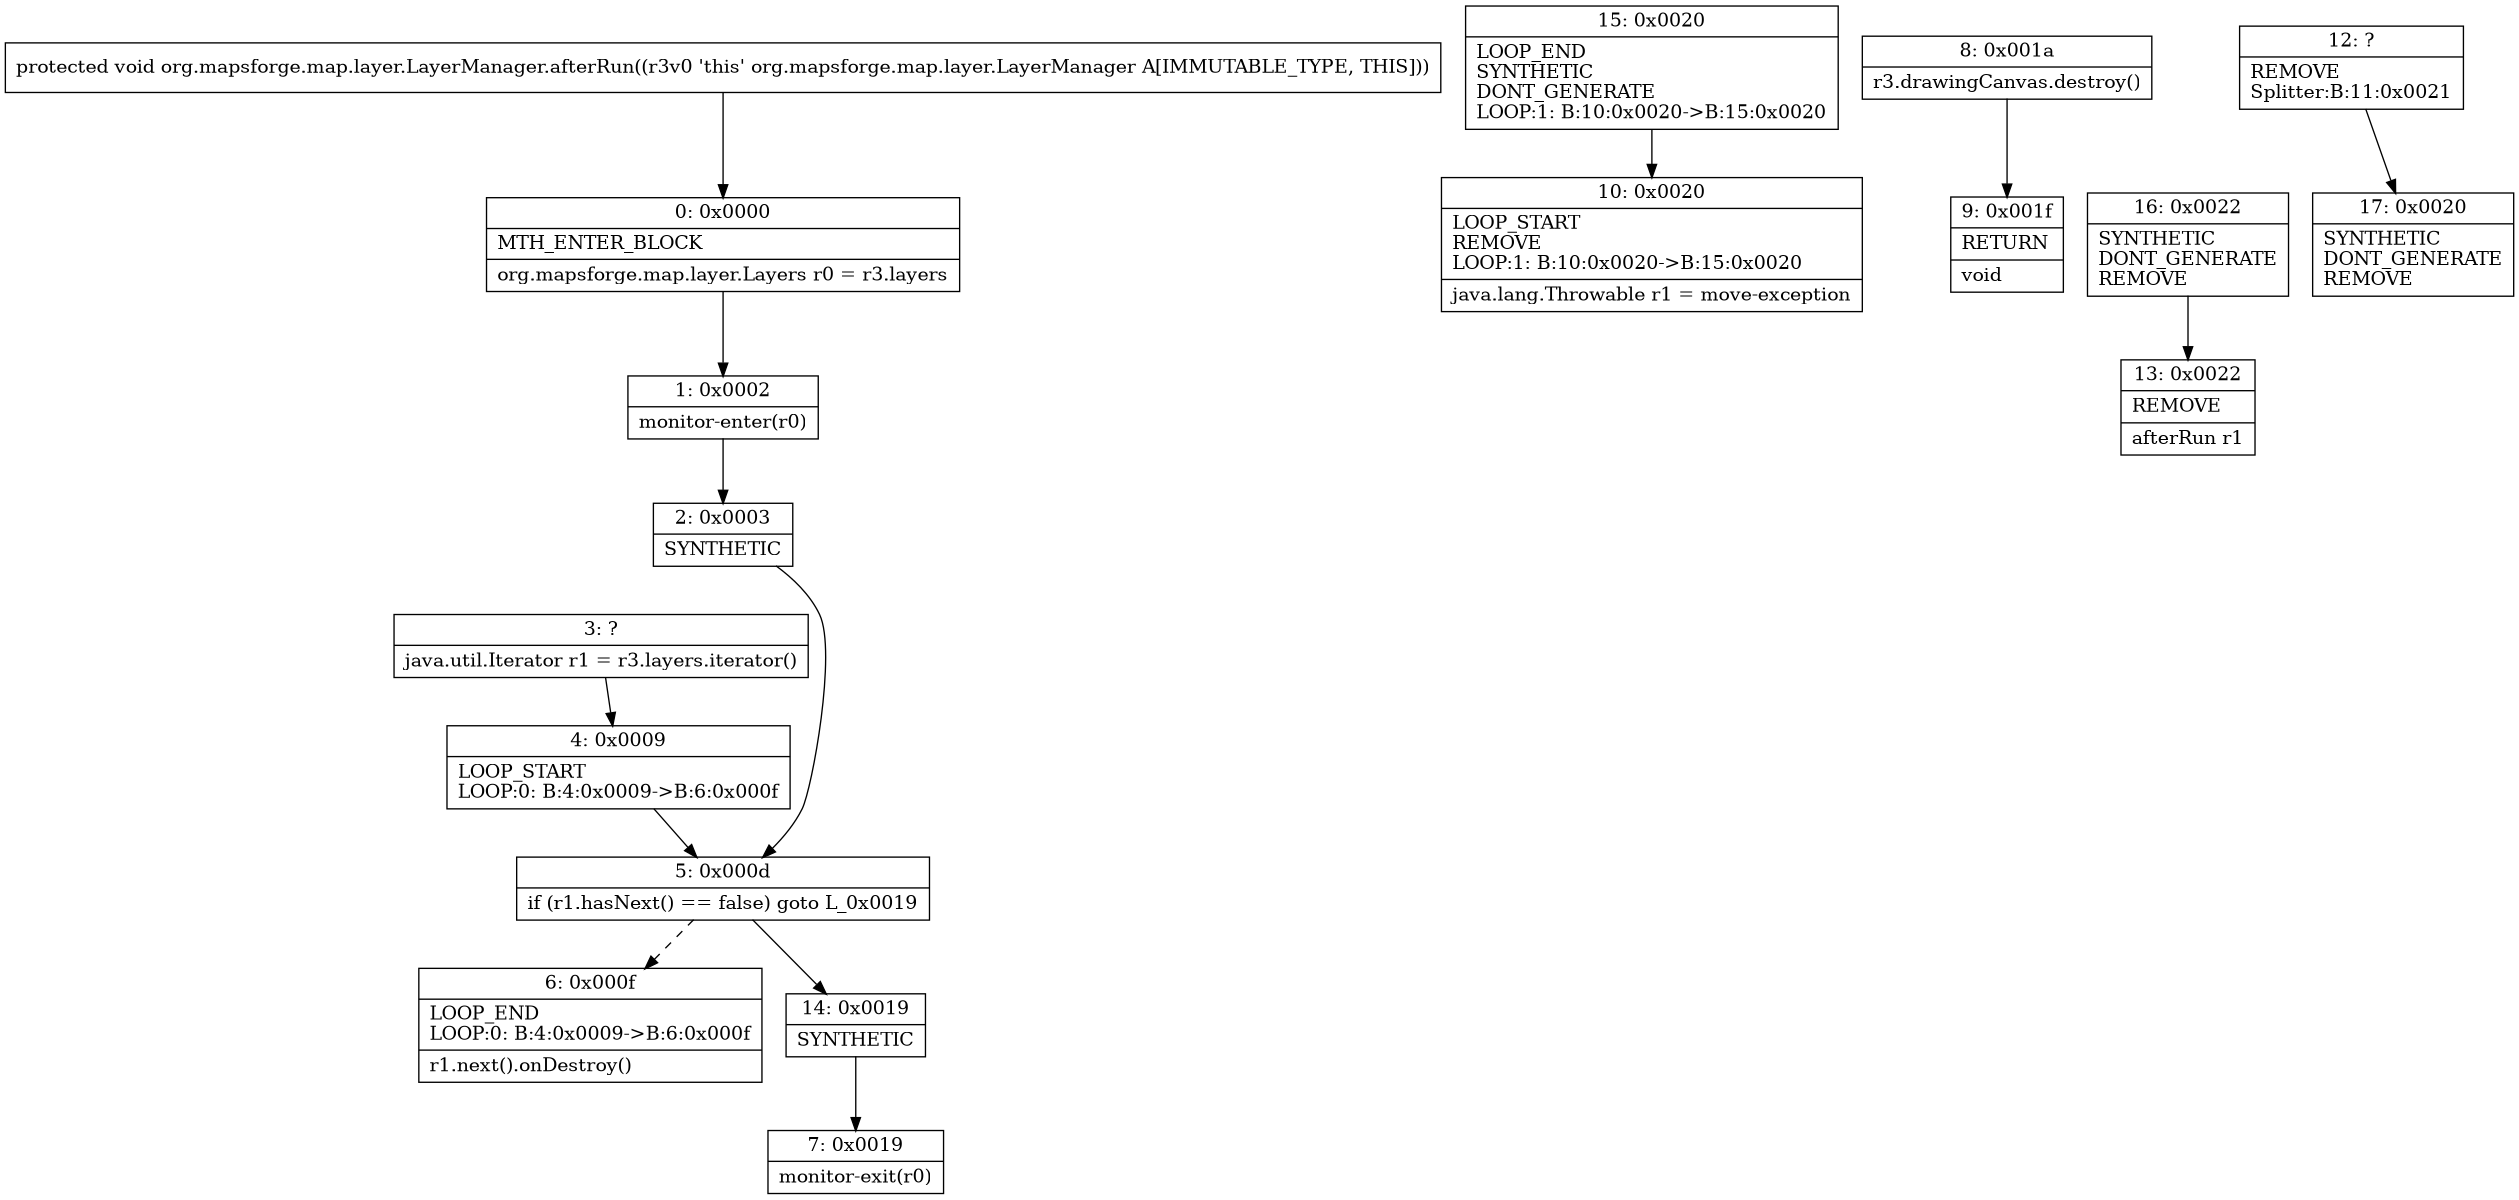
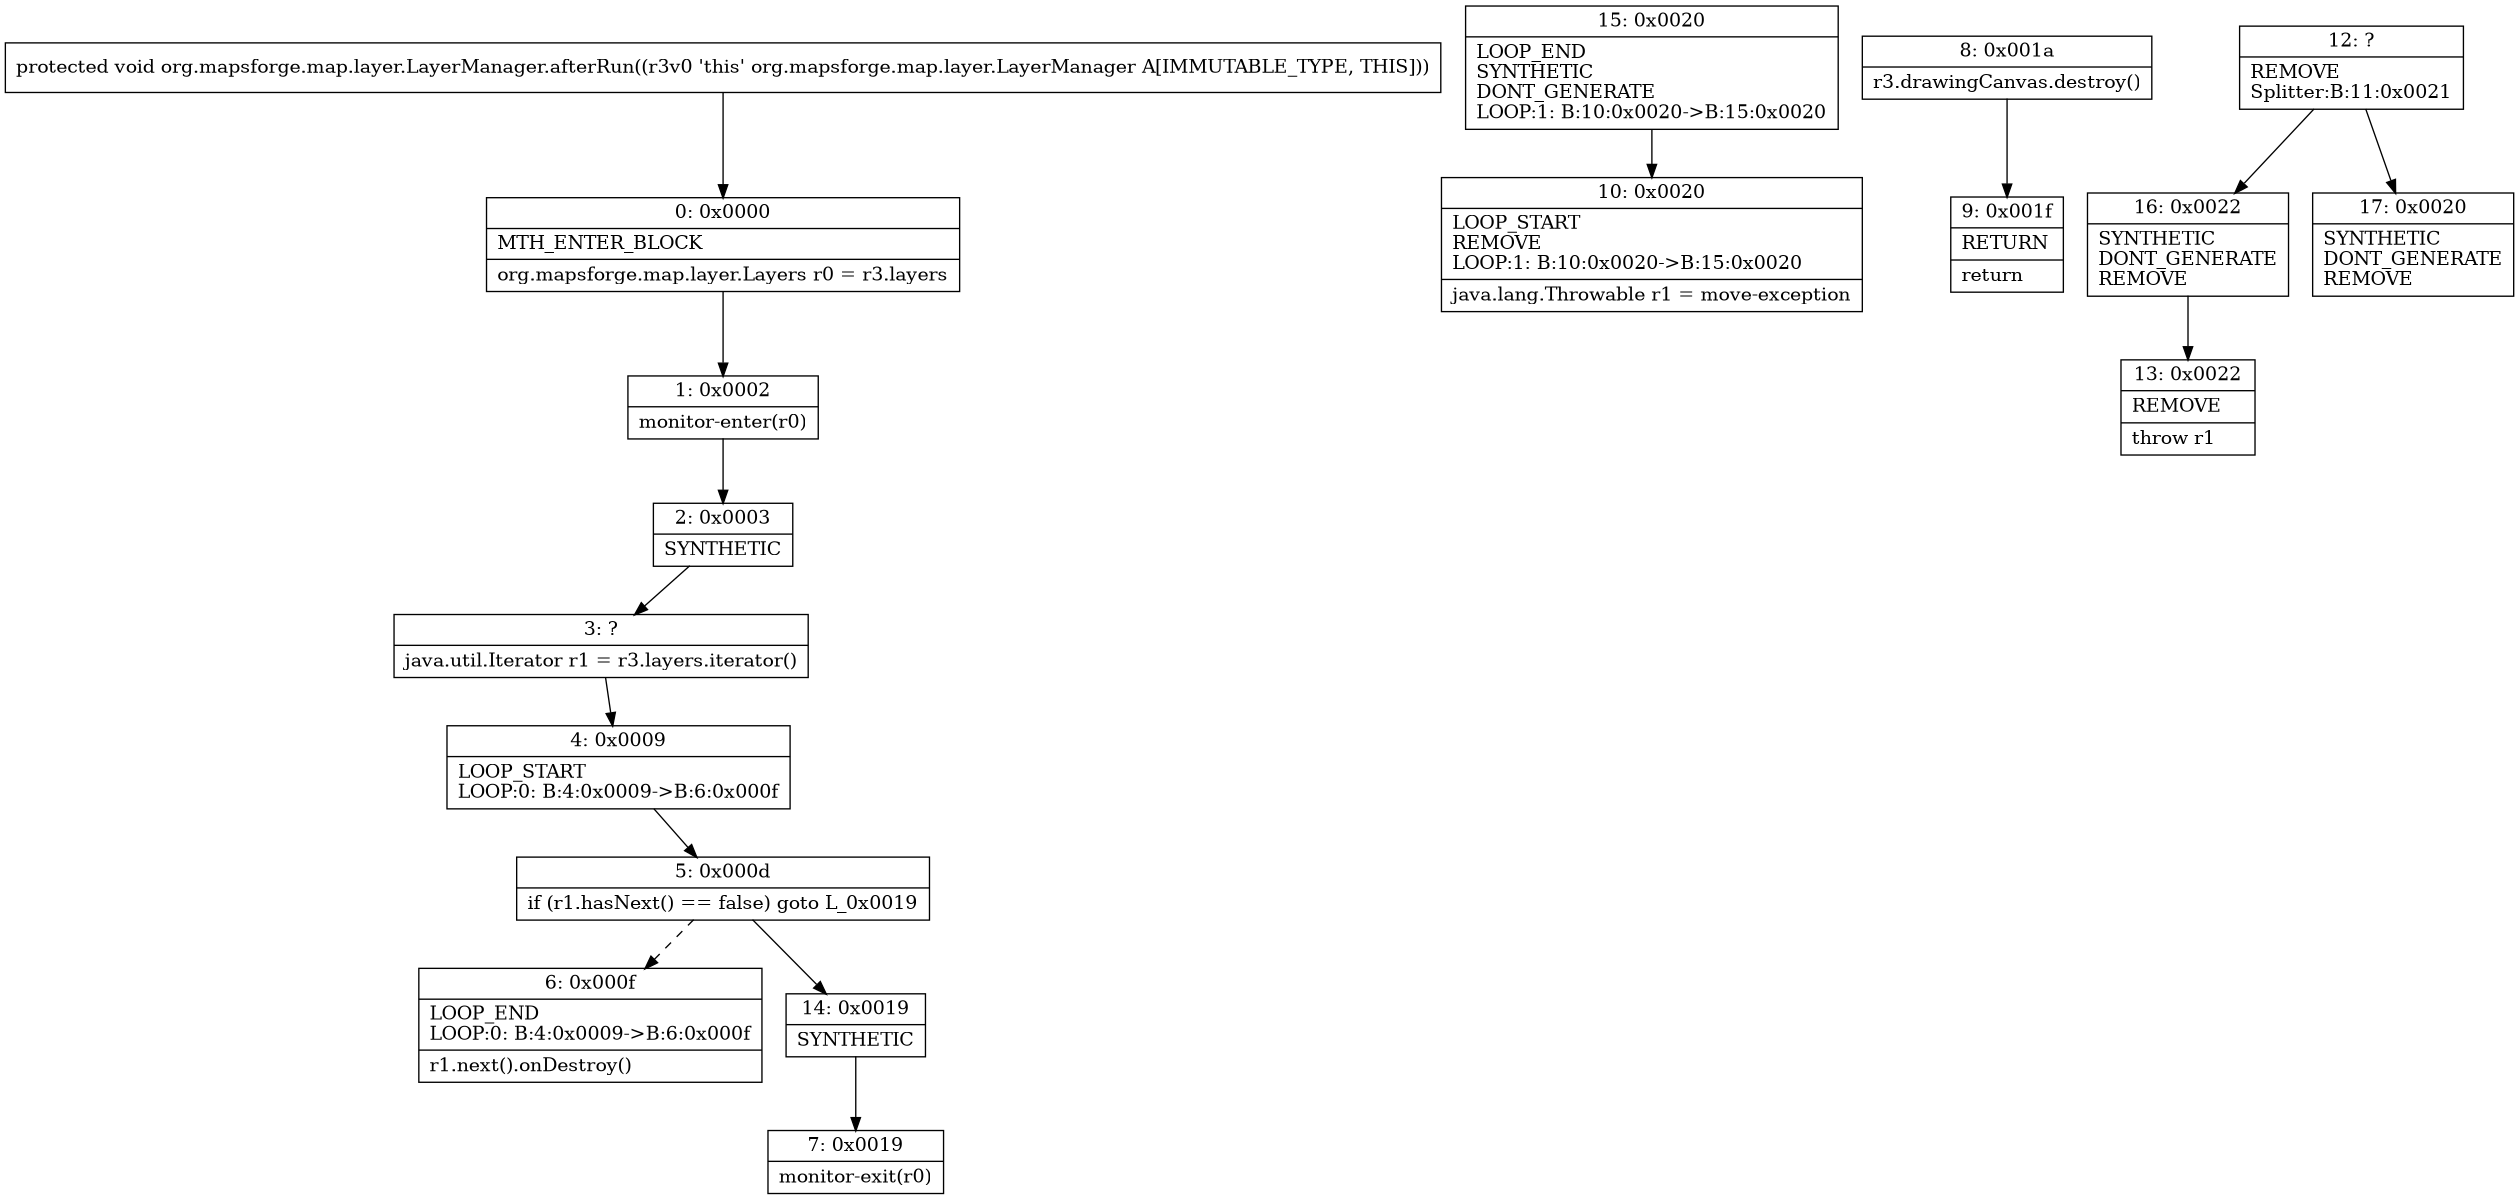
none -> (2279, 146)
(1982, 275) -> (1992, 275)
(2188, 438) -> (2174, 438)
(823, 704) -> (667, 586)
